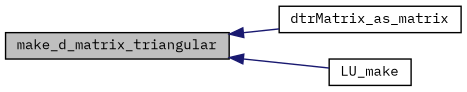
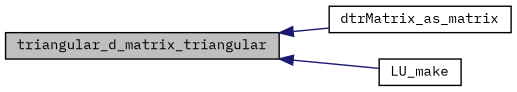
(117, 46) -> (142, 46)
